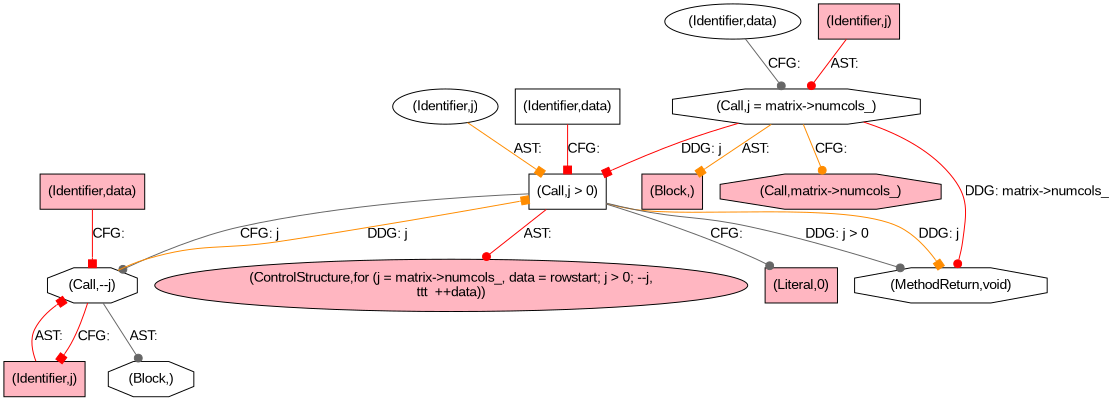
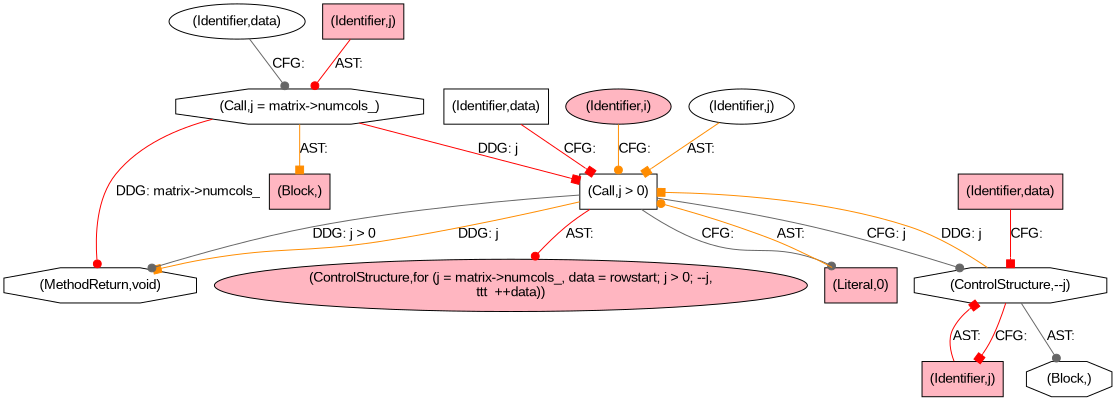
none -> (618, 107)
(831, 192) -> none
none -> (750, 231)
(92, 285) -> (1011, 285)
